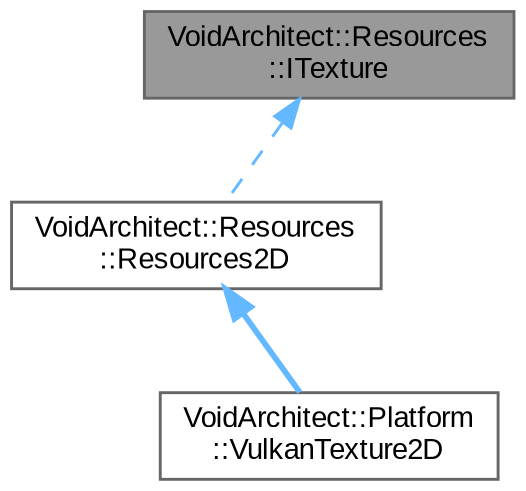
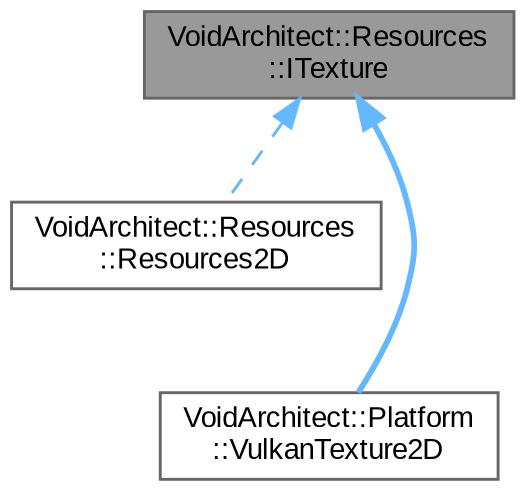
(271, 353) -> (413, 260)
